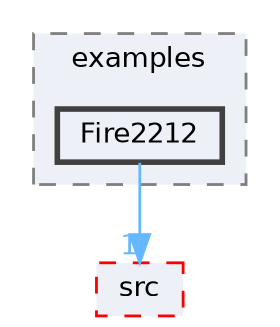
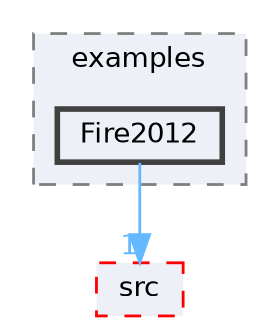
(140, 136) -> (140, 136)
